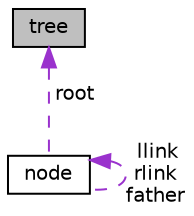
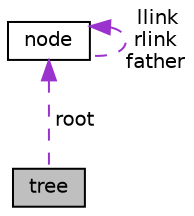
(49, 111) -> (49, 124)
